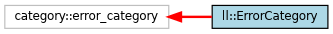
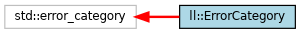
(87, 17) -> (71, 17)
